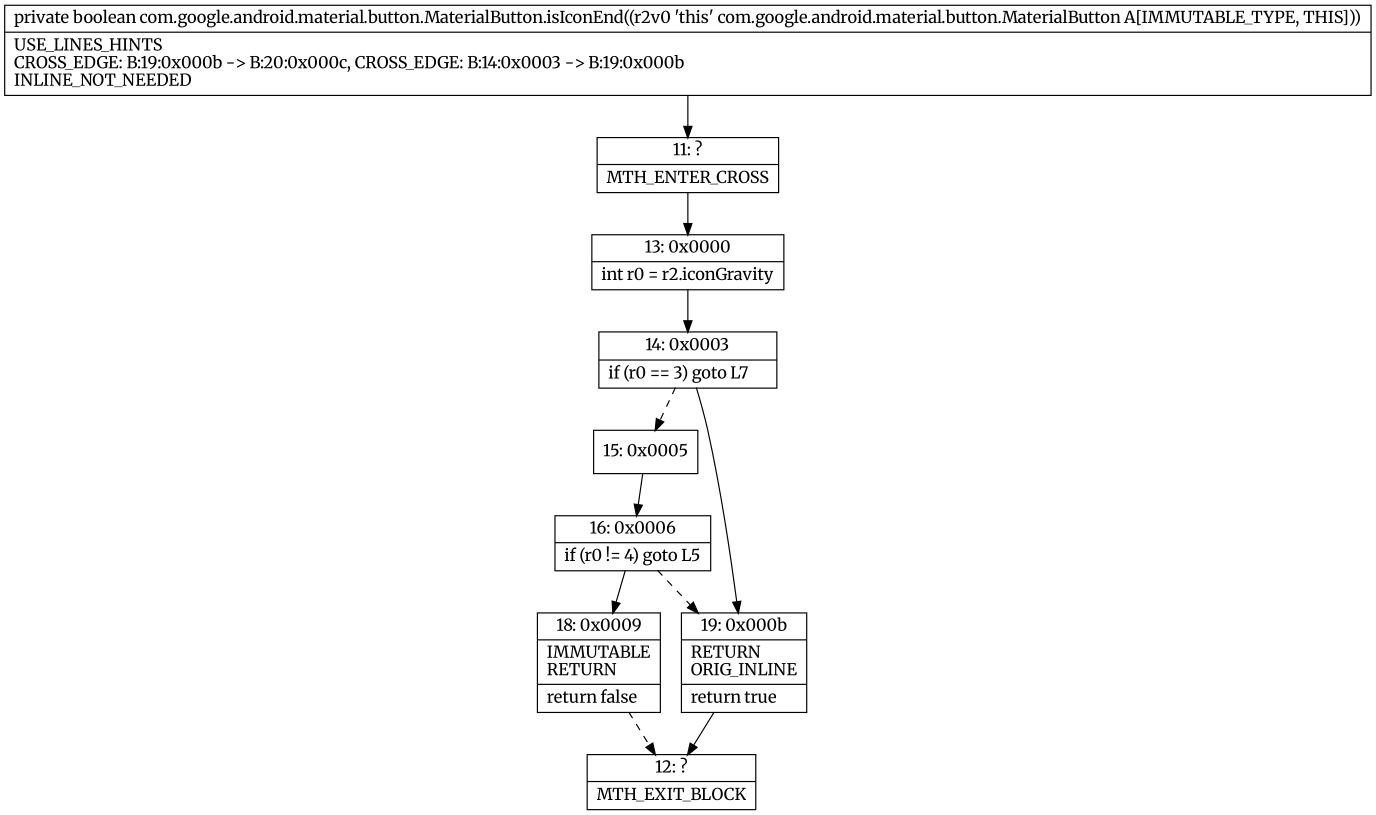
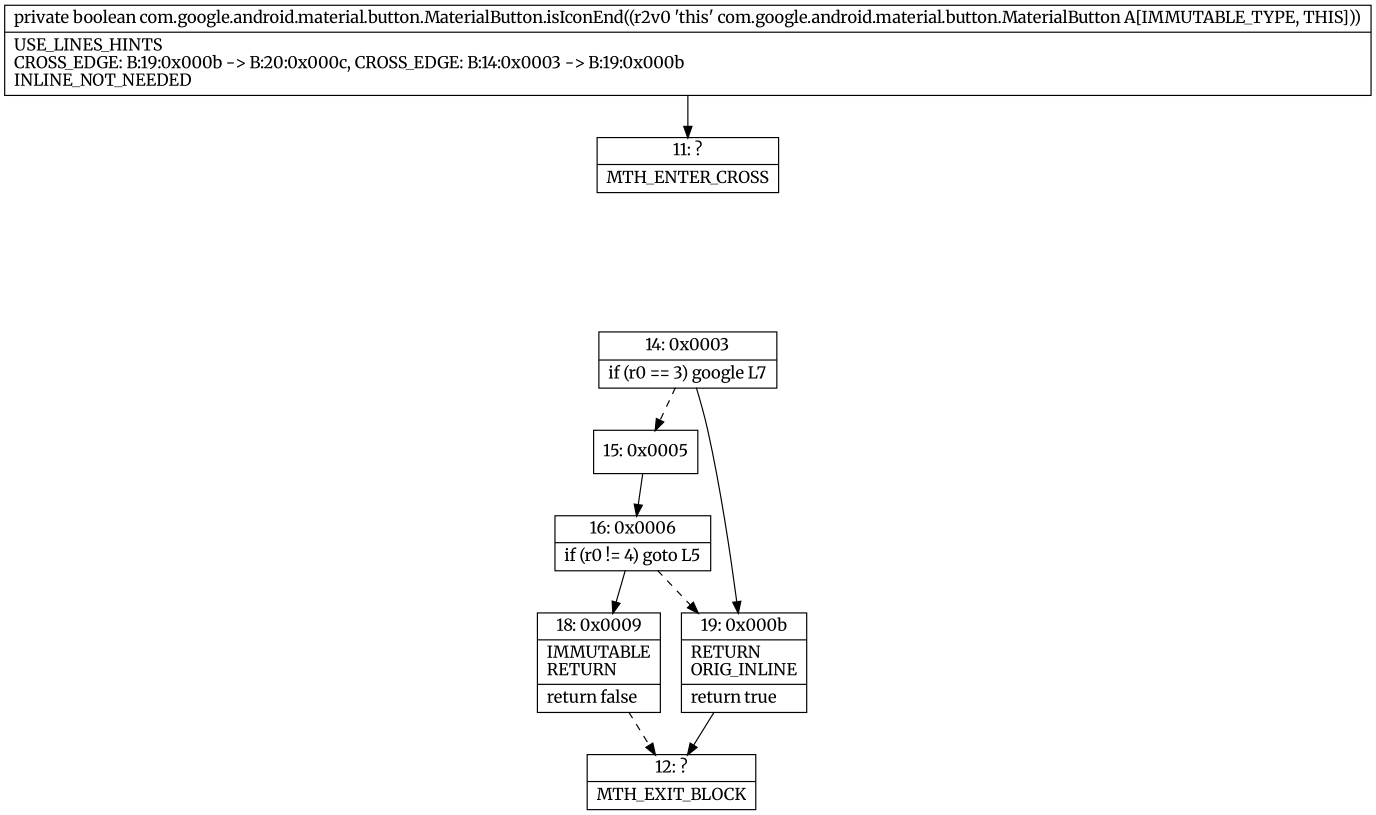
(688, 262) -> none
(679, 373) -> (688, 373)
